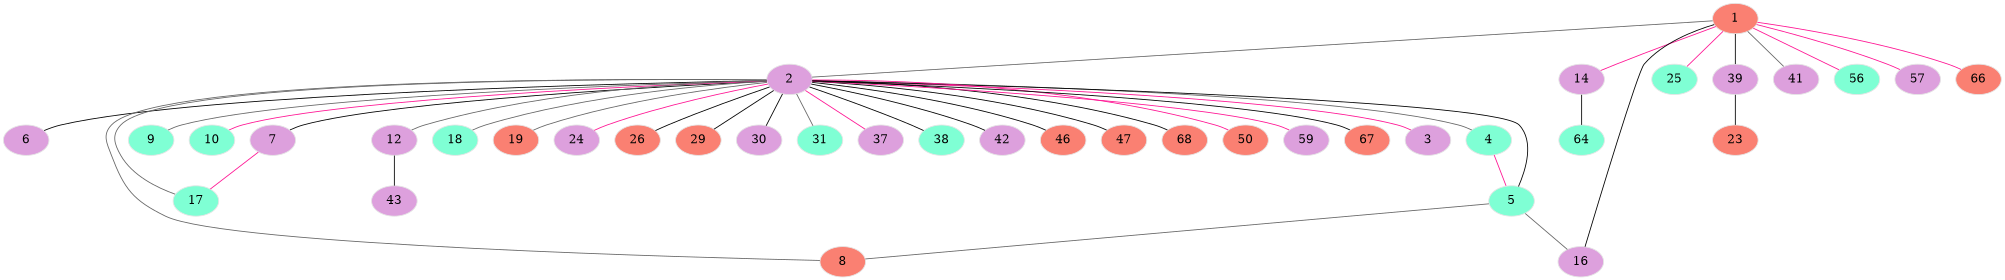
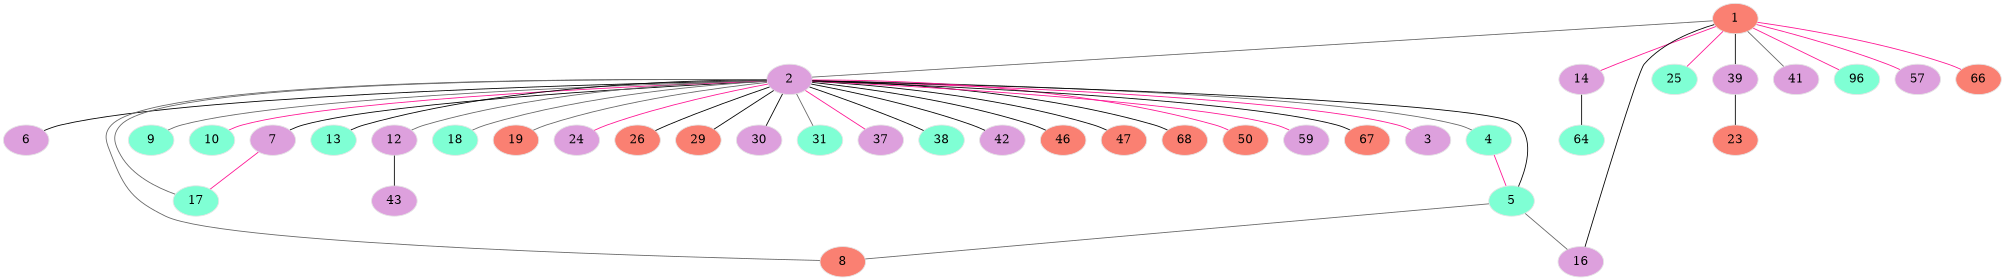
(1857, 79) -> (1857, 79)
none -> (334, 140)
